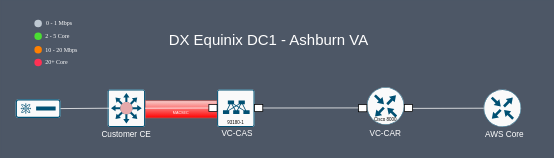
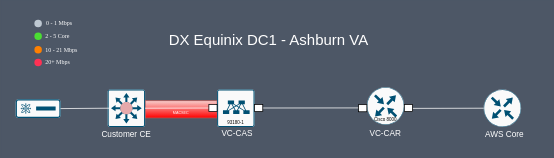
(63, 50) -> (63, 50)
(58, 63) -> (58, 63)
